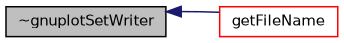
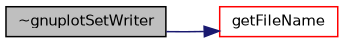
(200, 12) -> (185, 32)
